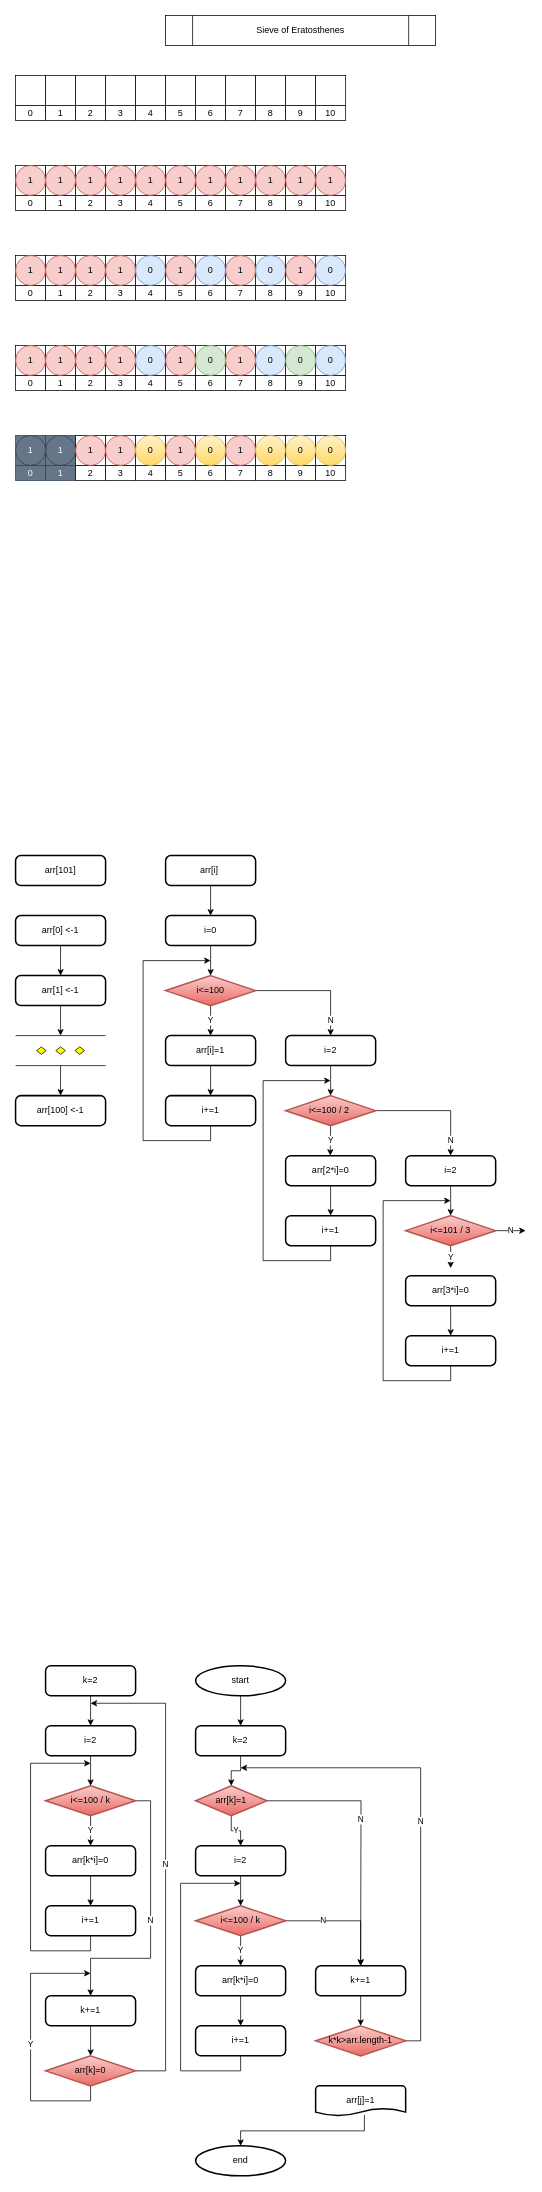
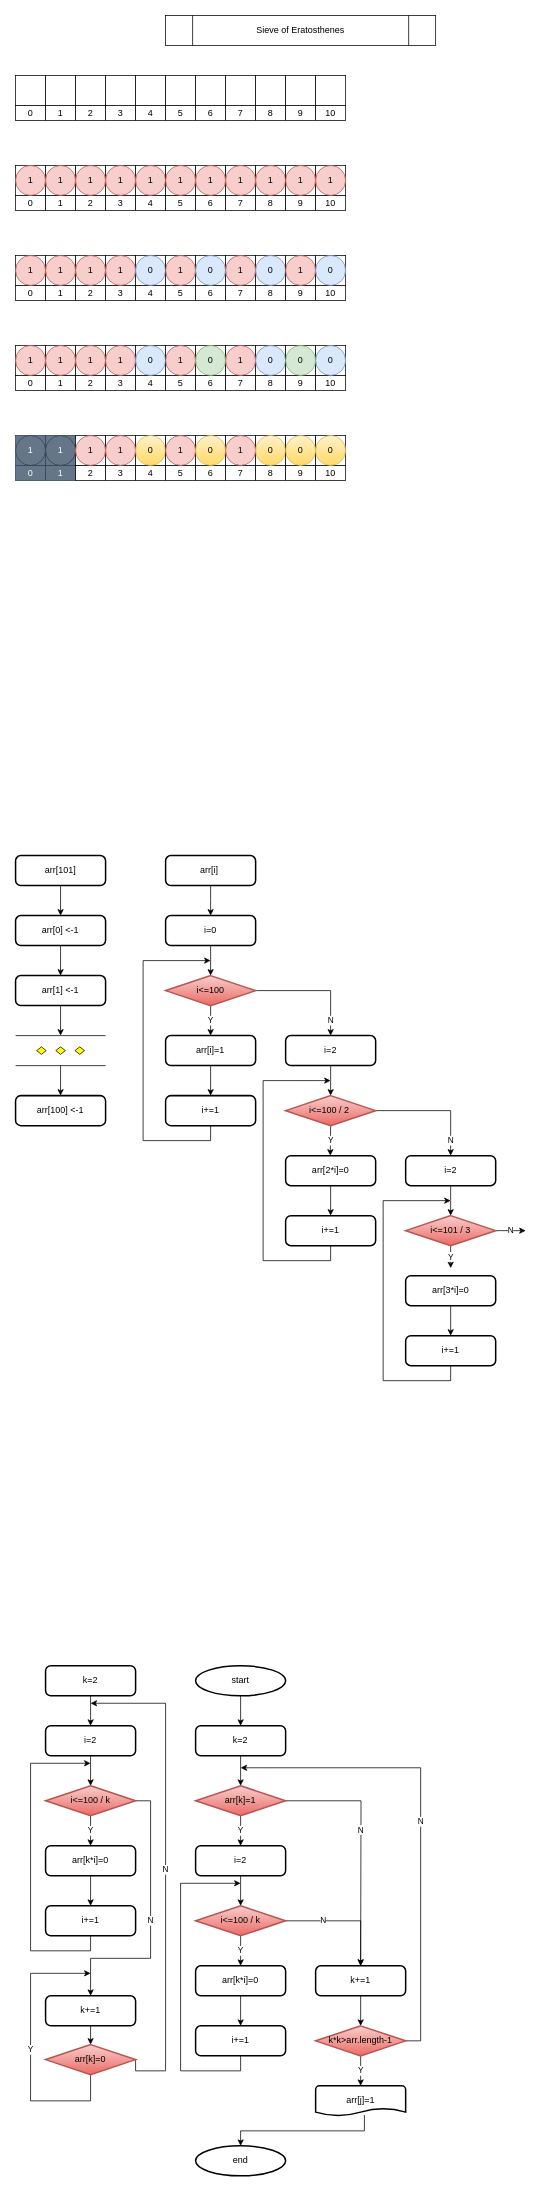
none -> (60, 897)
(231, 1800) -> (240, 1800)
none -> (360, 2067)
(90, 2070) -> (90, 2059)
